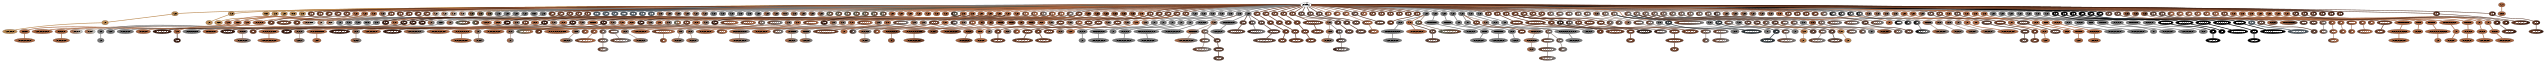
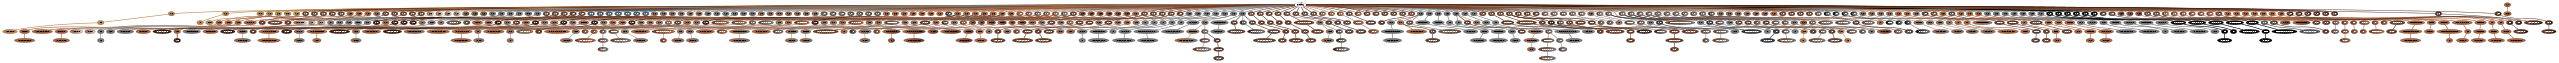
none -> (1982, 23)
none -> (2025, 32)
